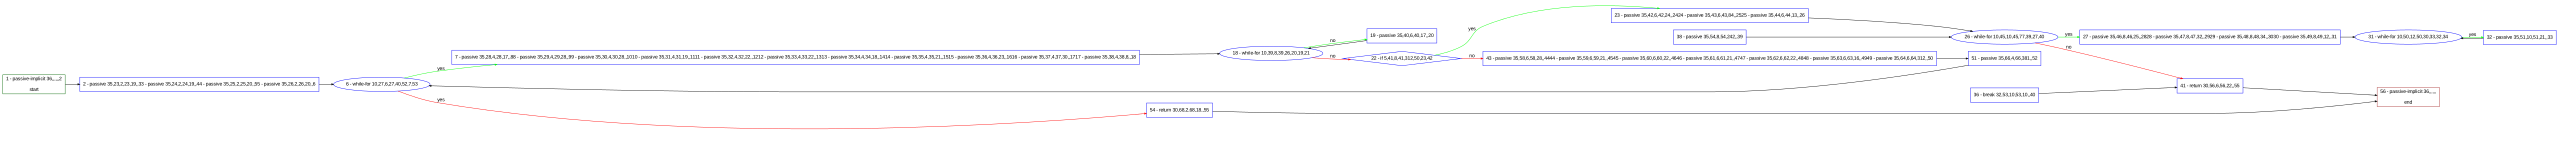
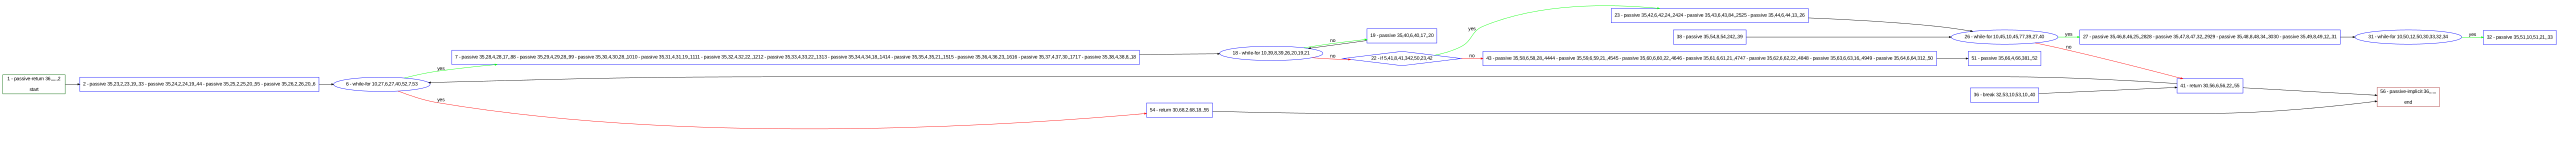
(2473, 38) -> none
(1402, 59) -> (1402, 59)
(34, 84) -> (34, 84)
(1200, 92) -> (1304, 77)
